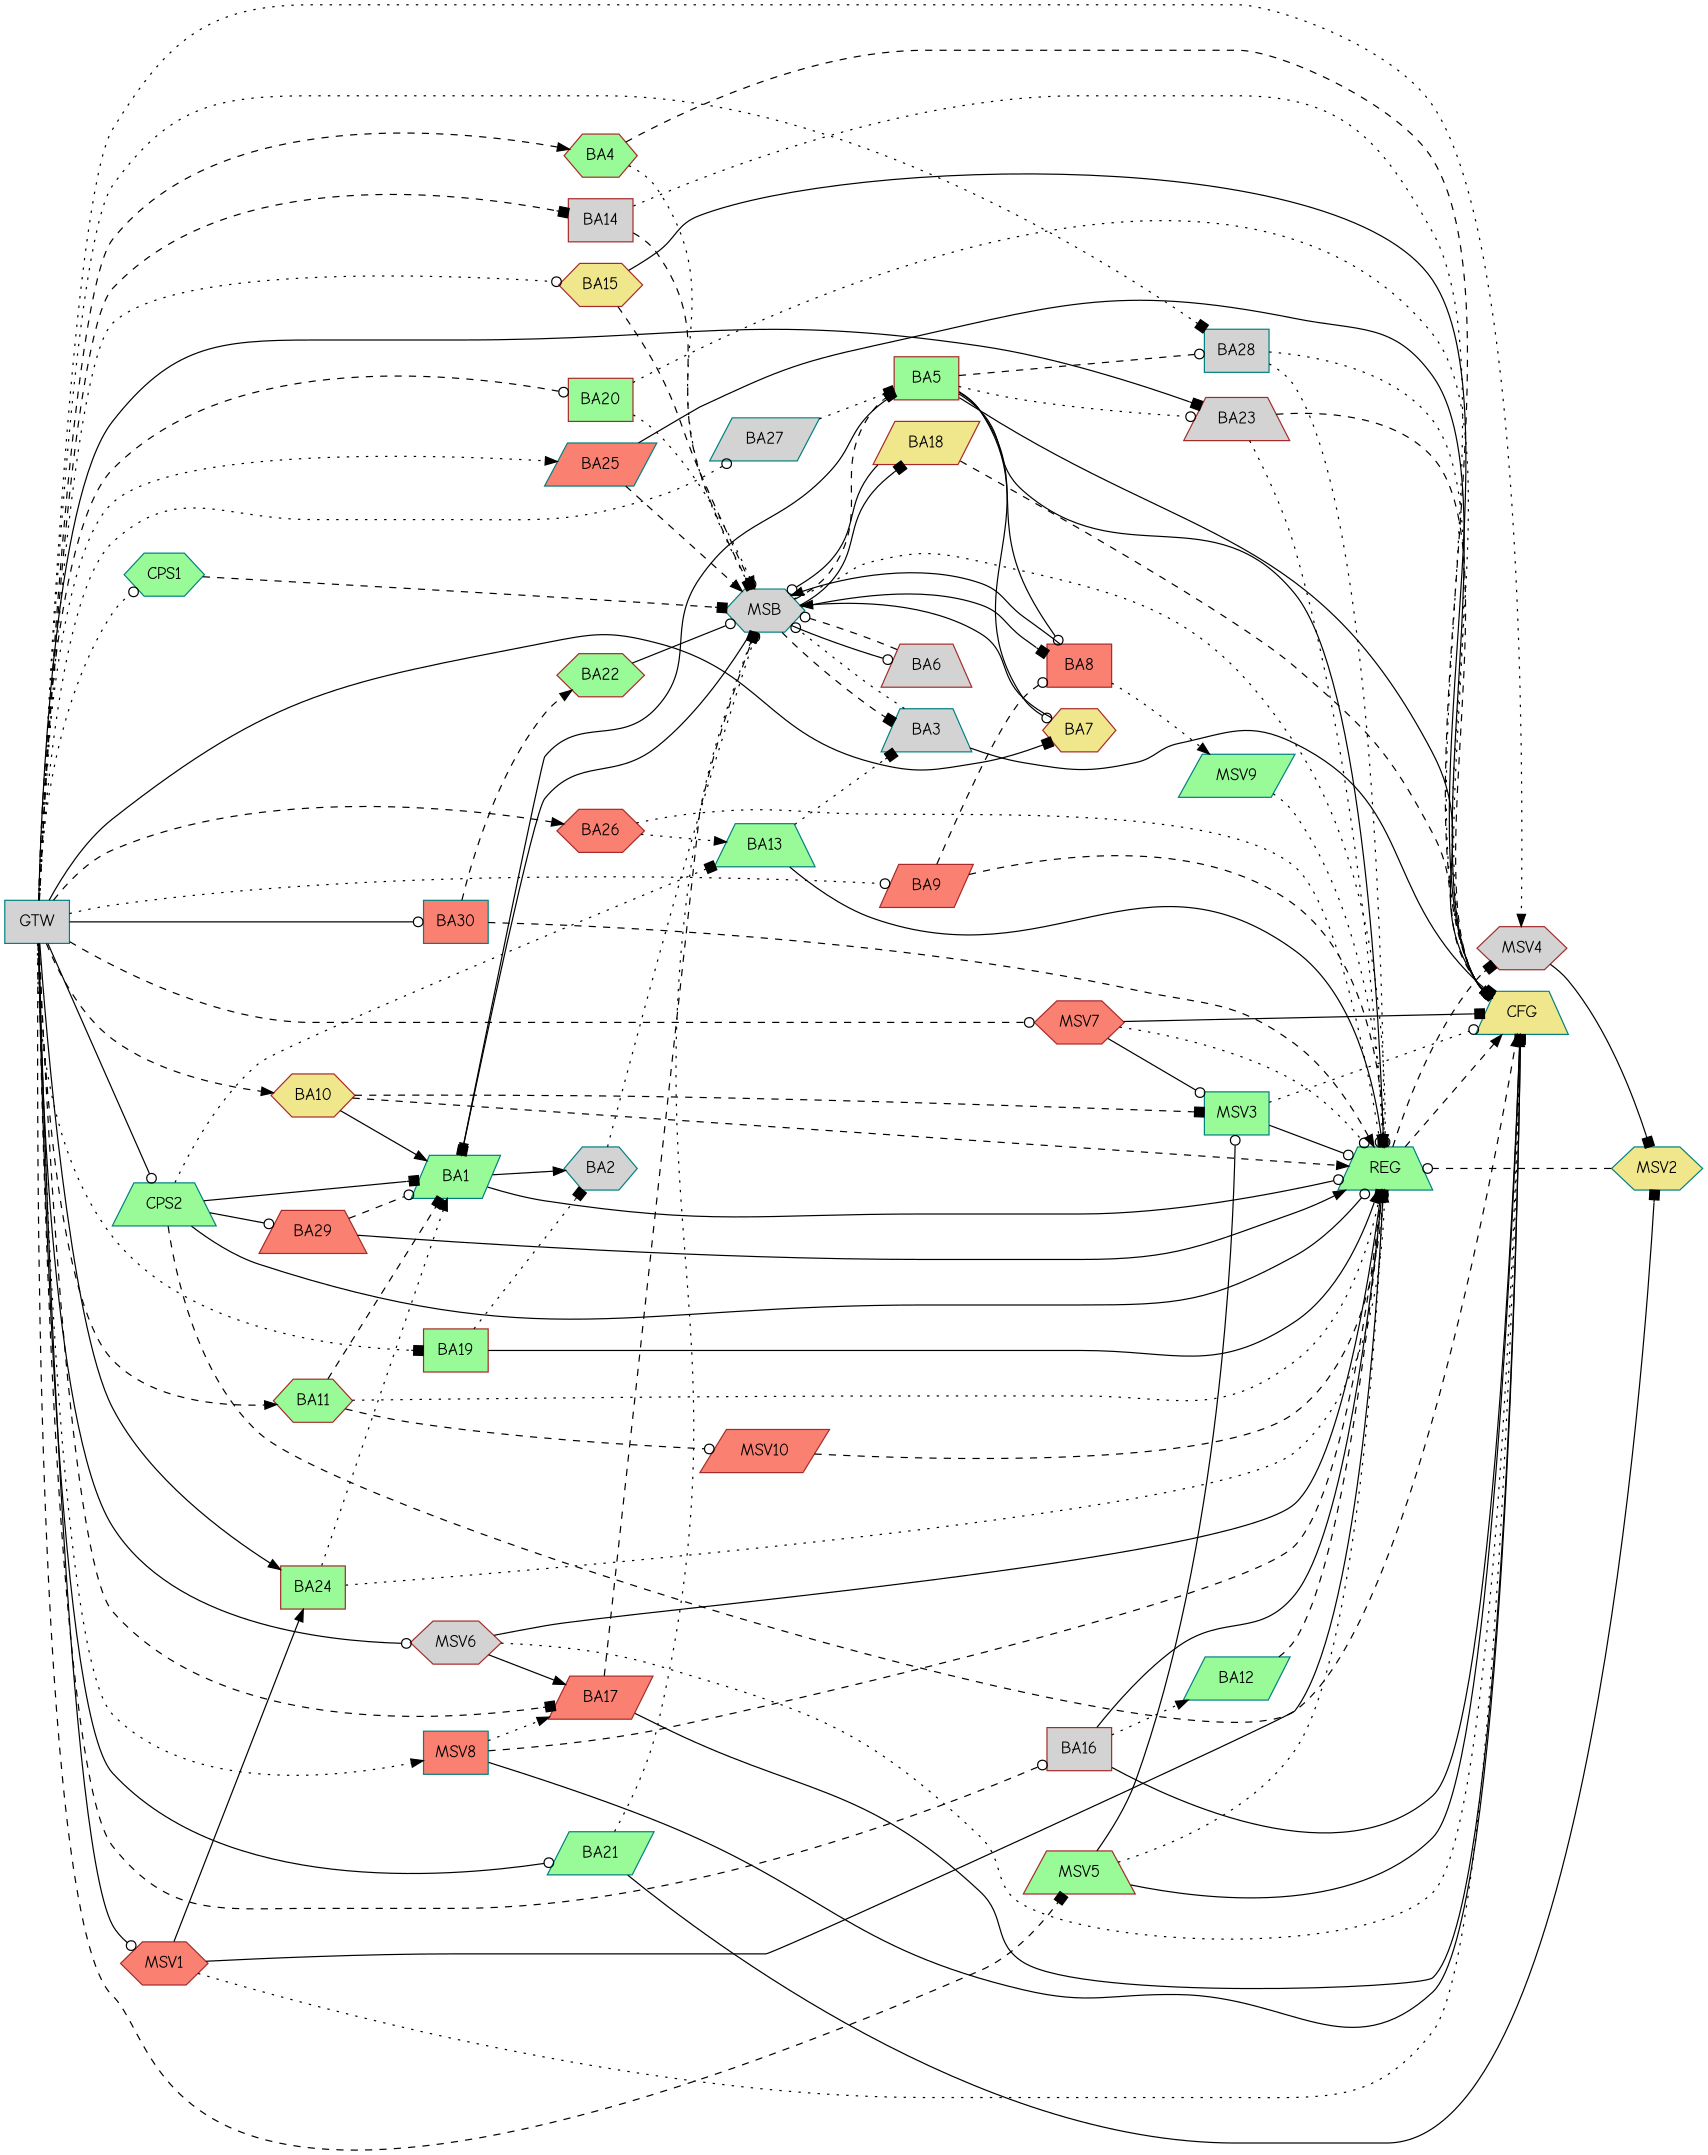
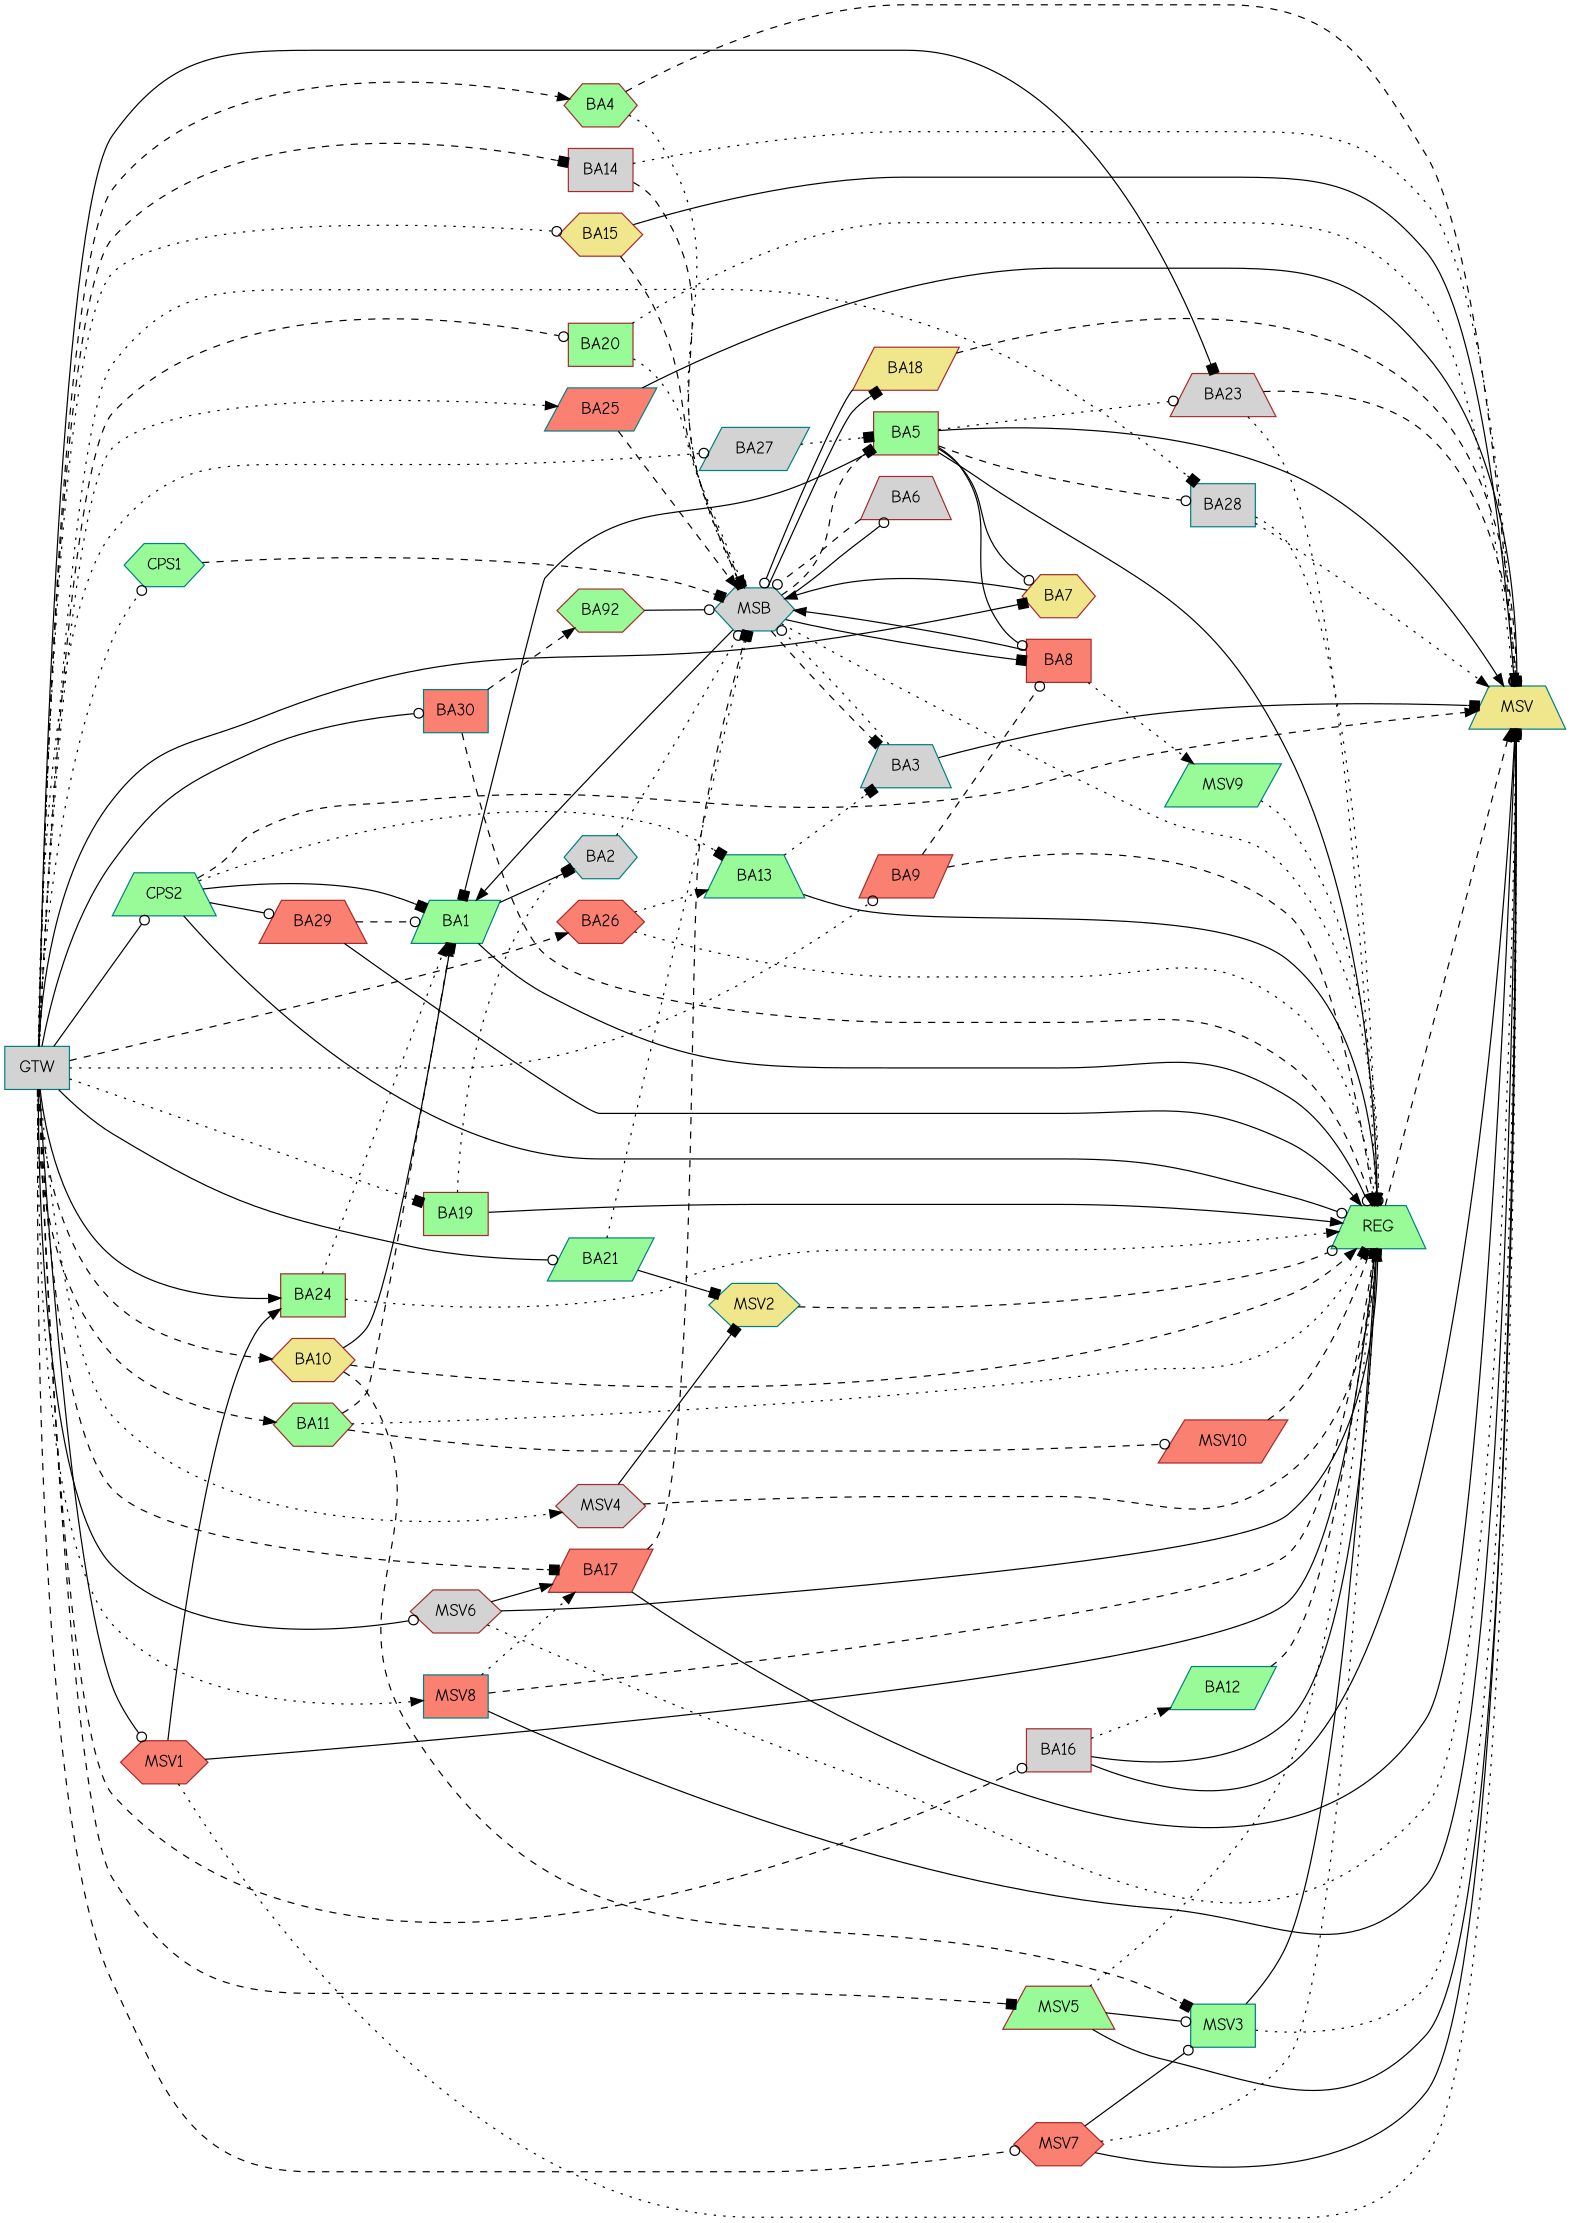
(601, 675) -> (601, 611)
(1522, 1013) -> (1517, 708)
(1429, 1054) -> (1088, 1498)
